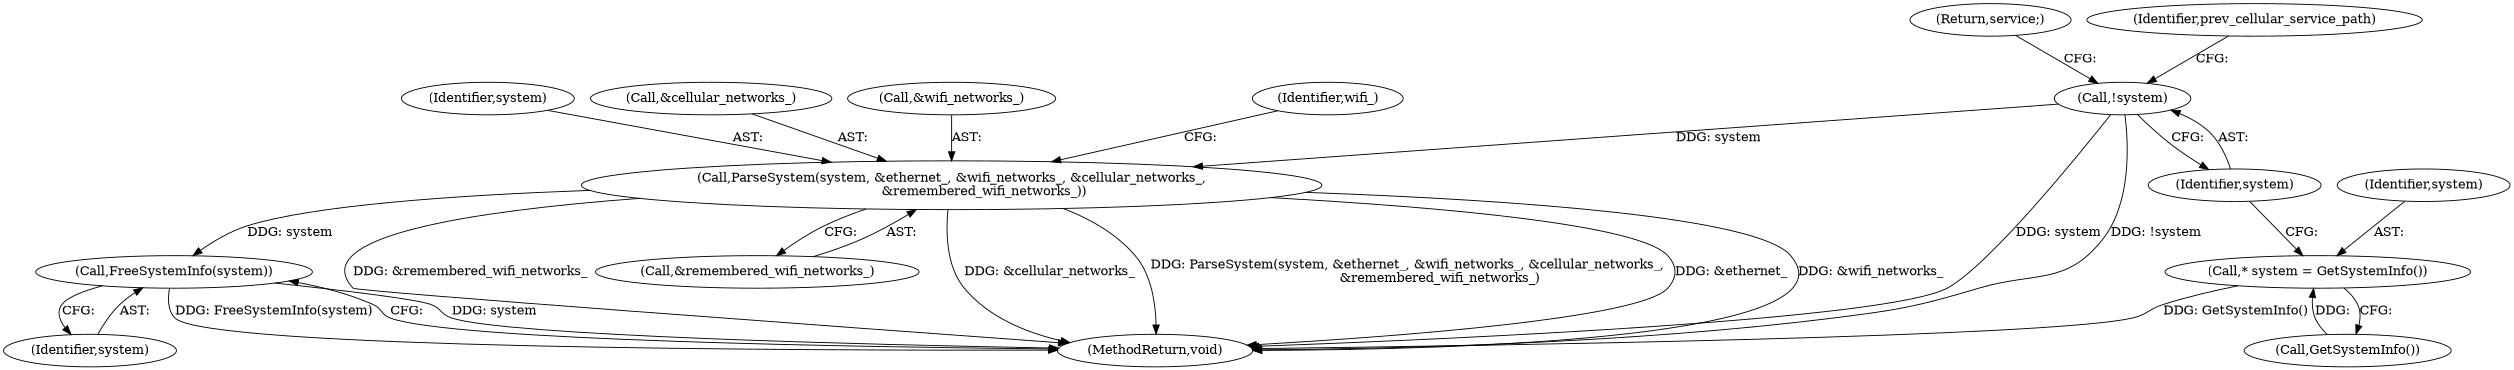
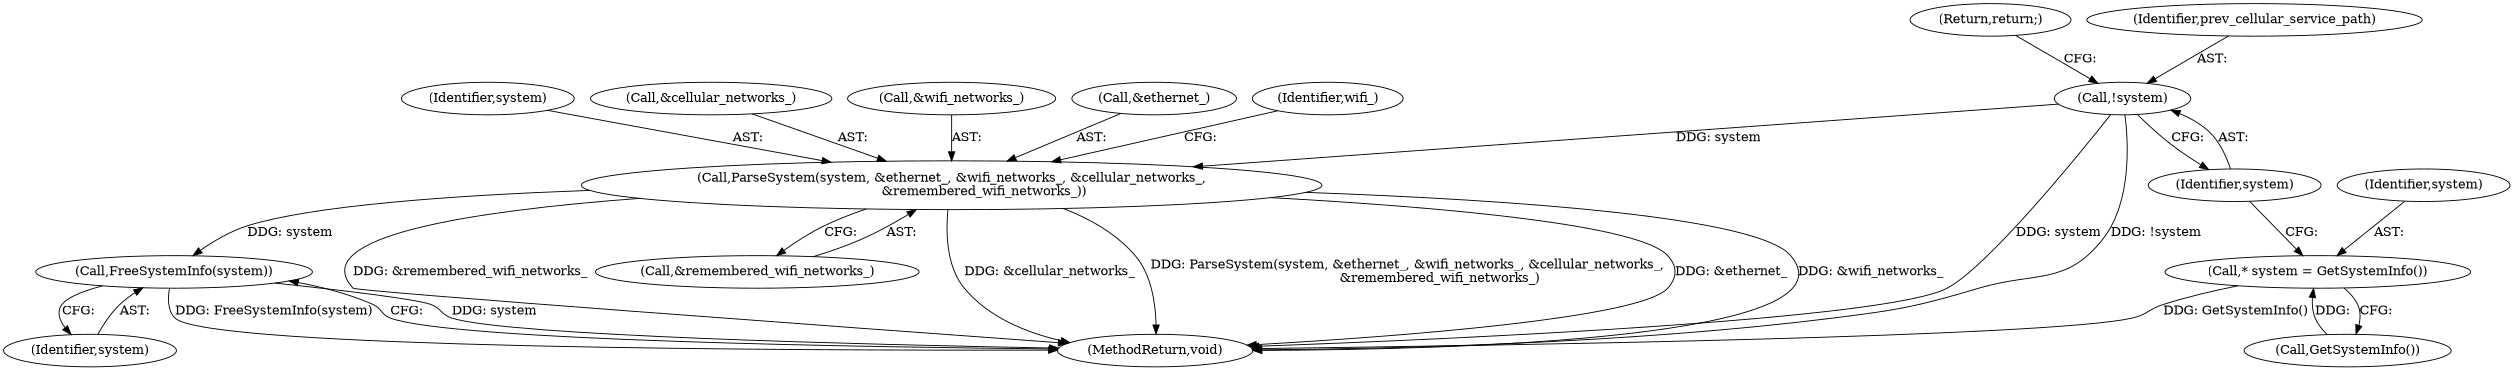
(1991, 20) -> (1991, 20)
(2214, 59) -> (2214, 59)
none -> (1154, 99)
